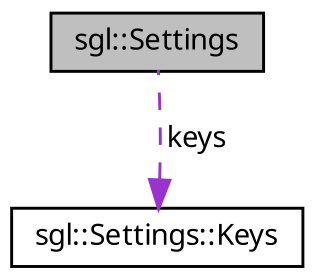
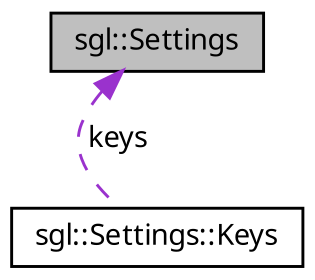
(160, 125) -> (80, 154)
